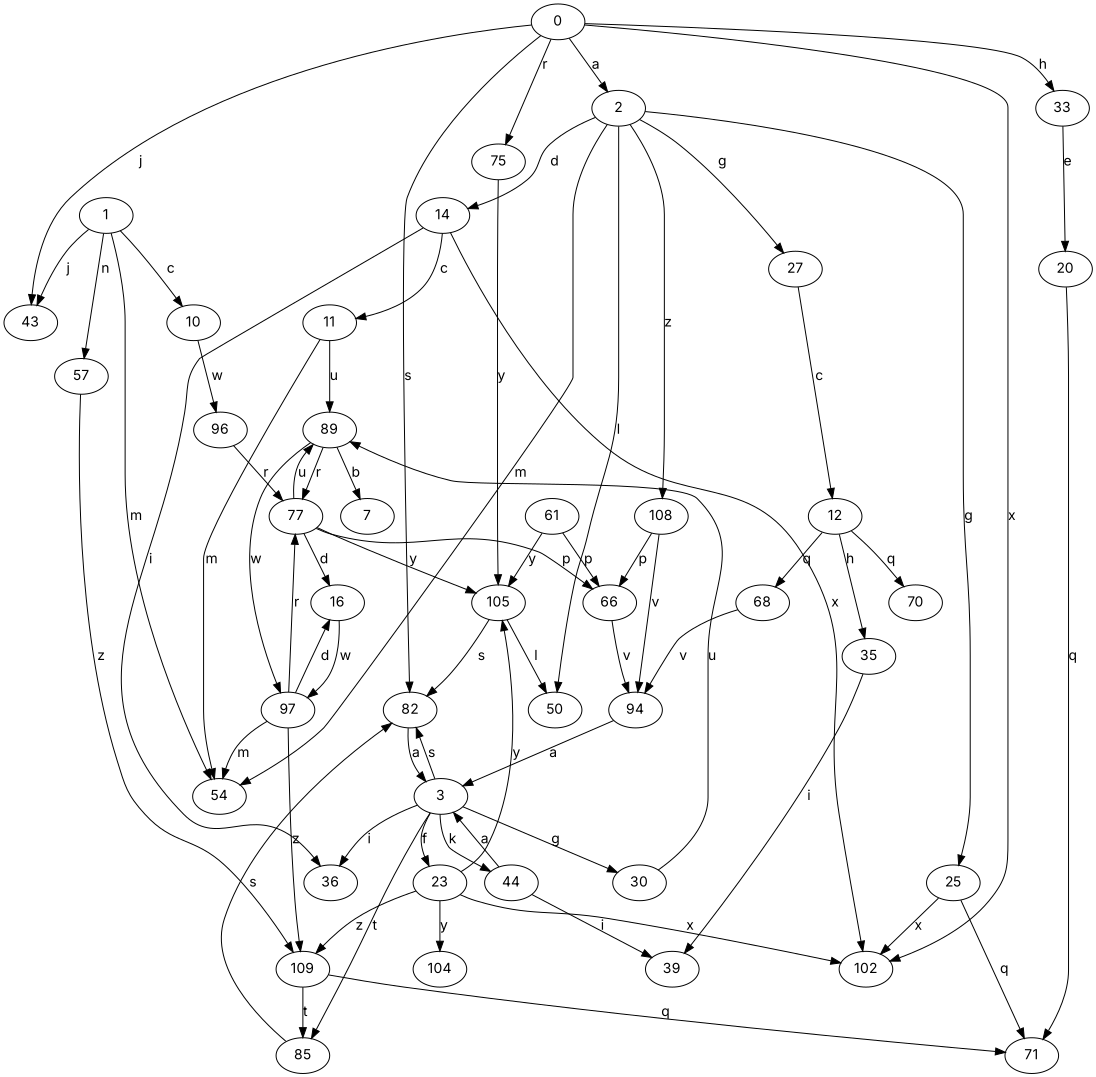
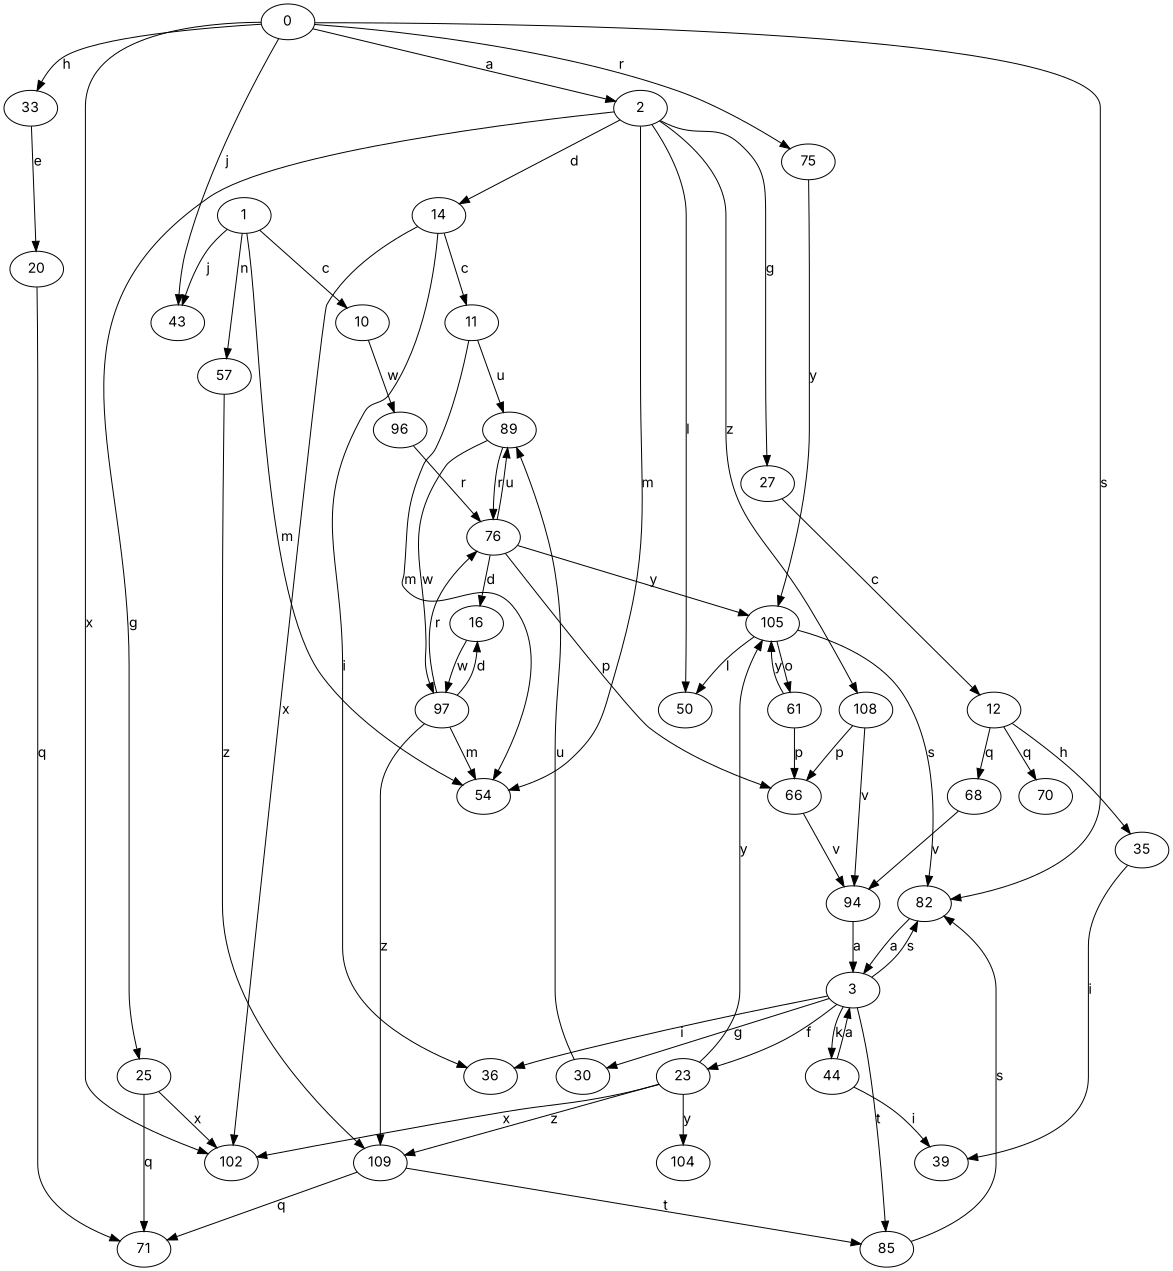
(296, 516) -> (494, 537)
(367, 516) -> none
none -> (782, 662)
